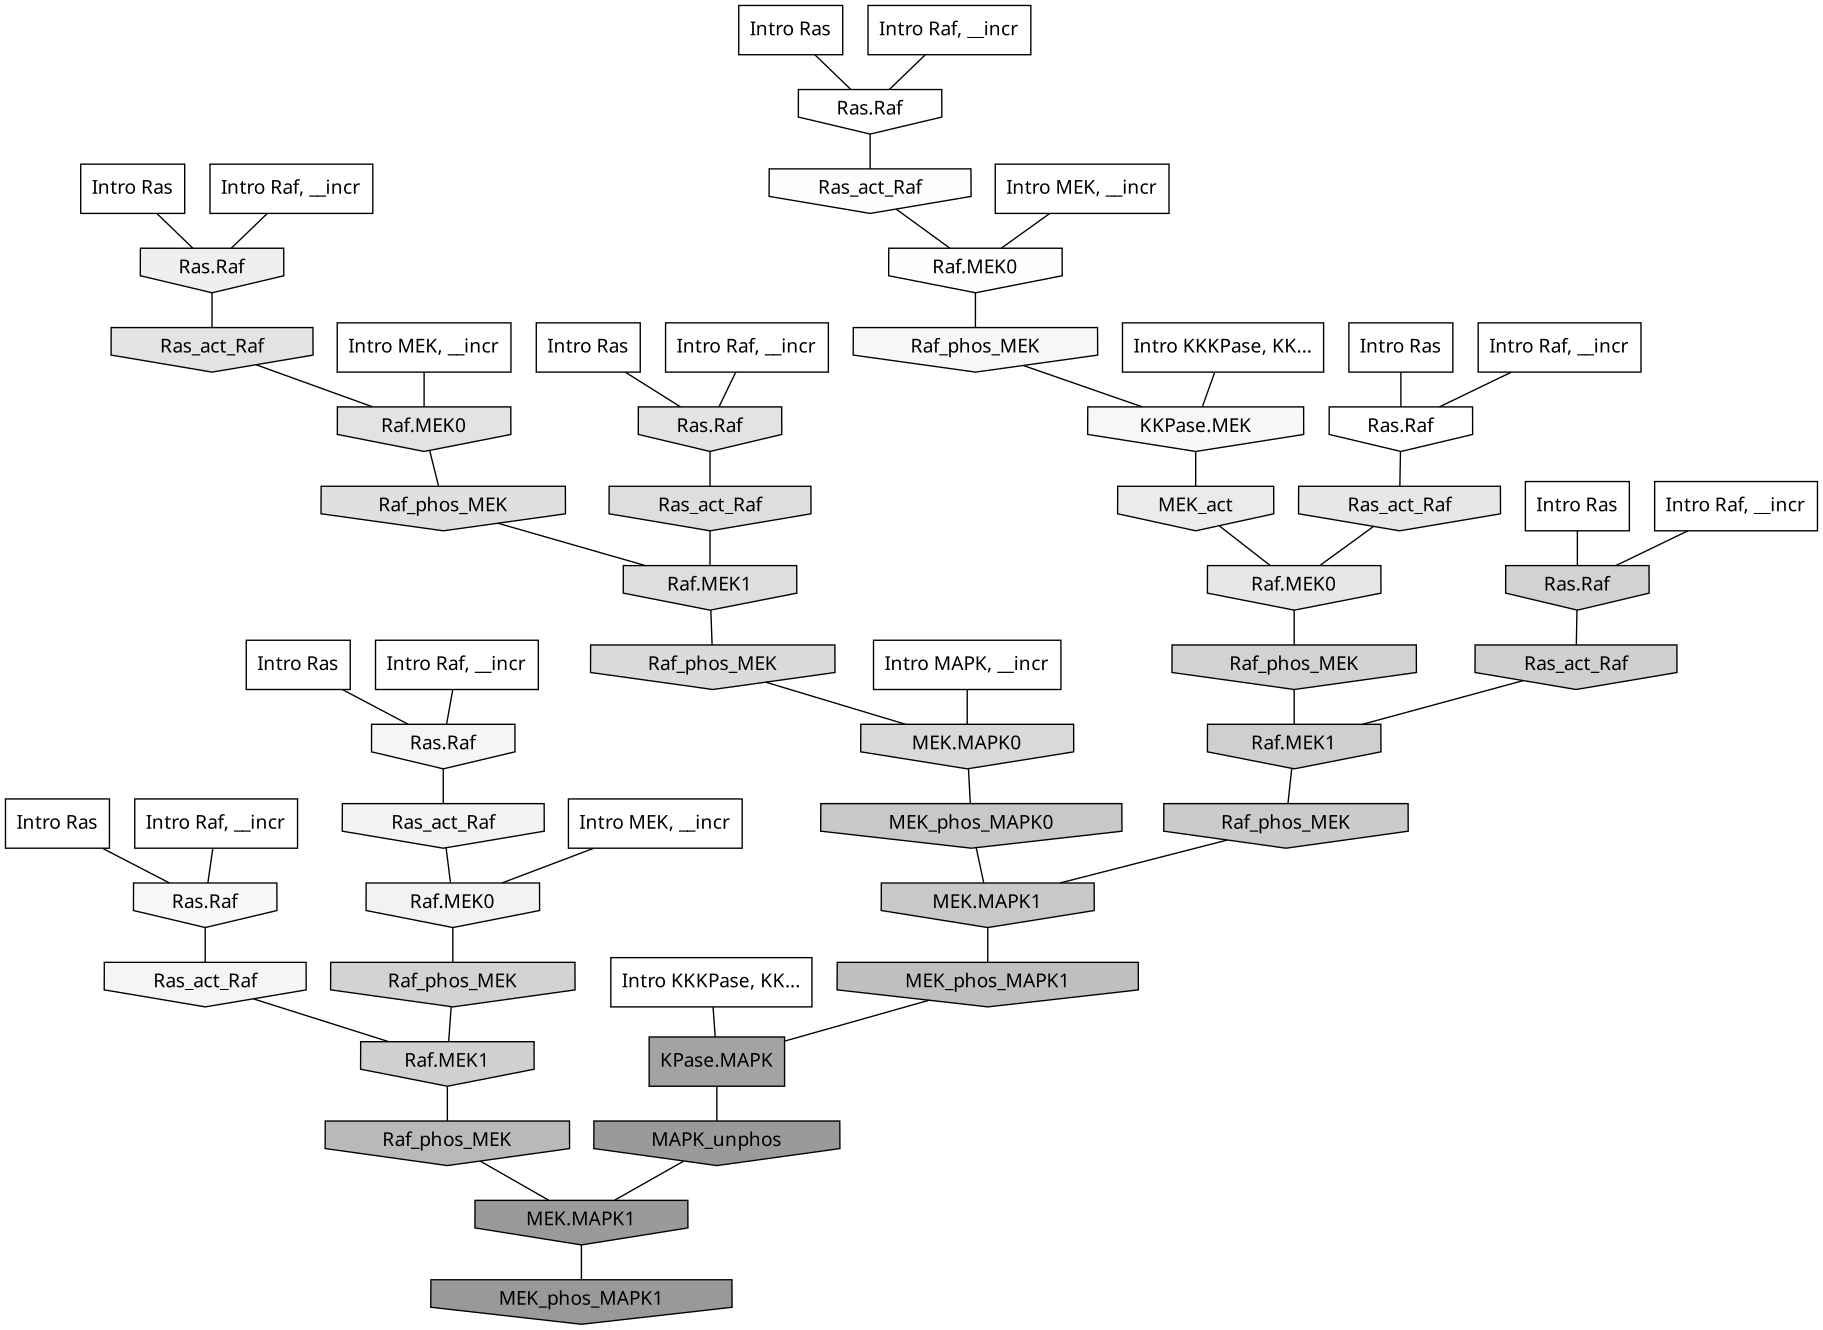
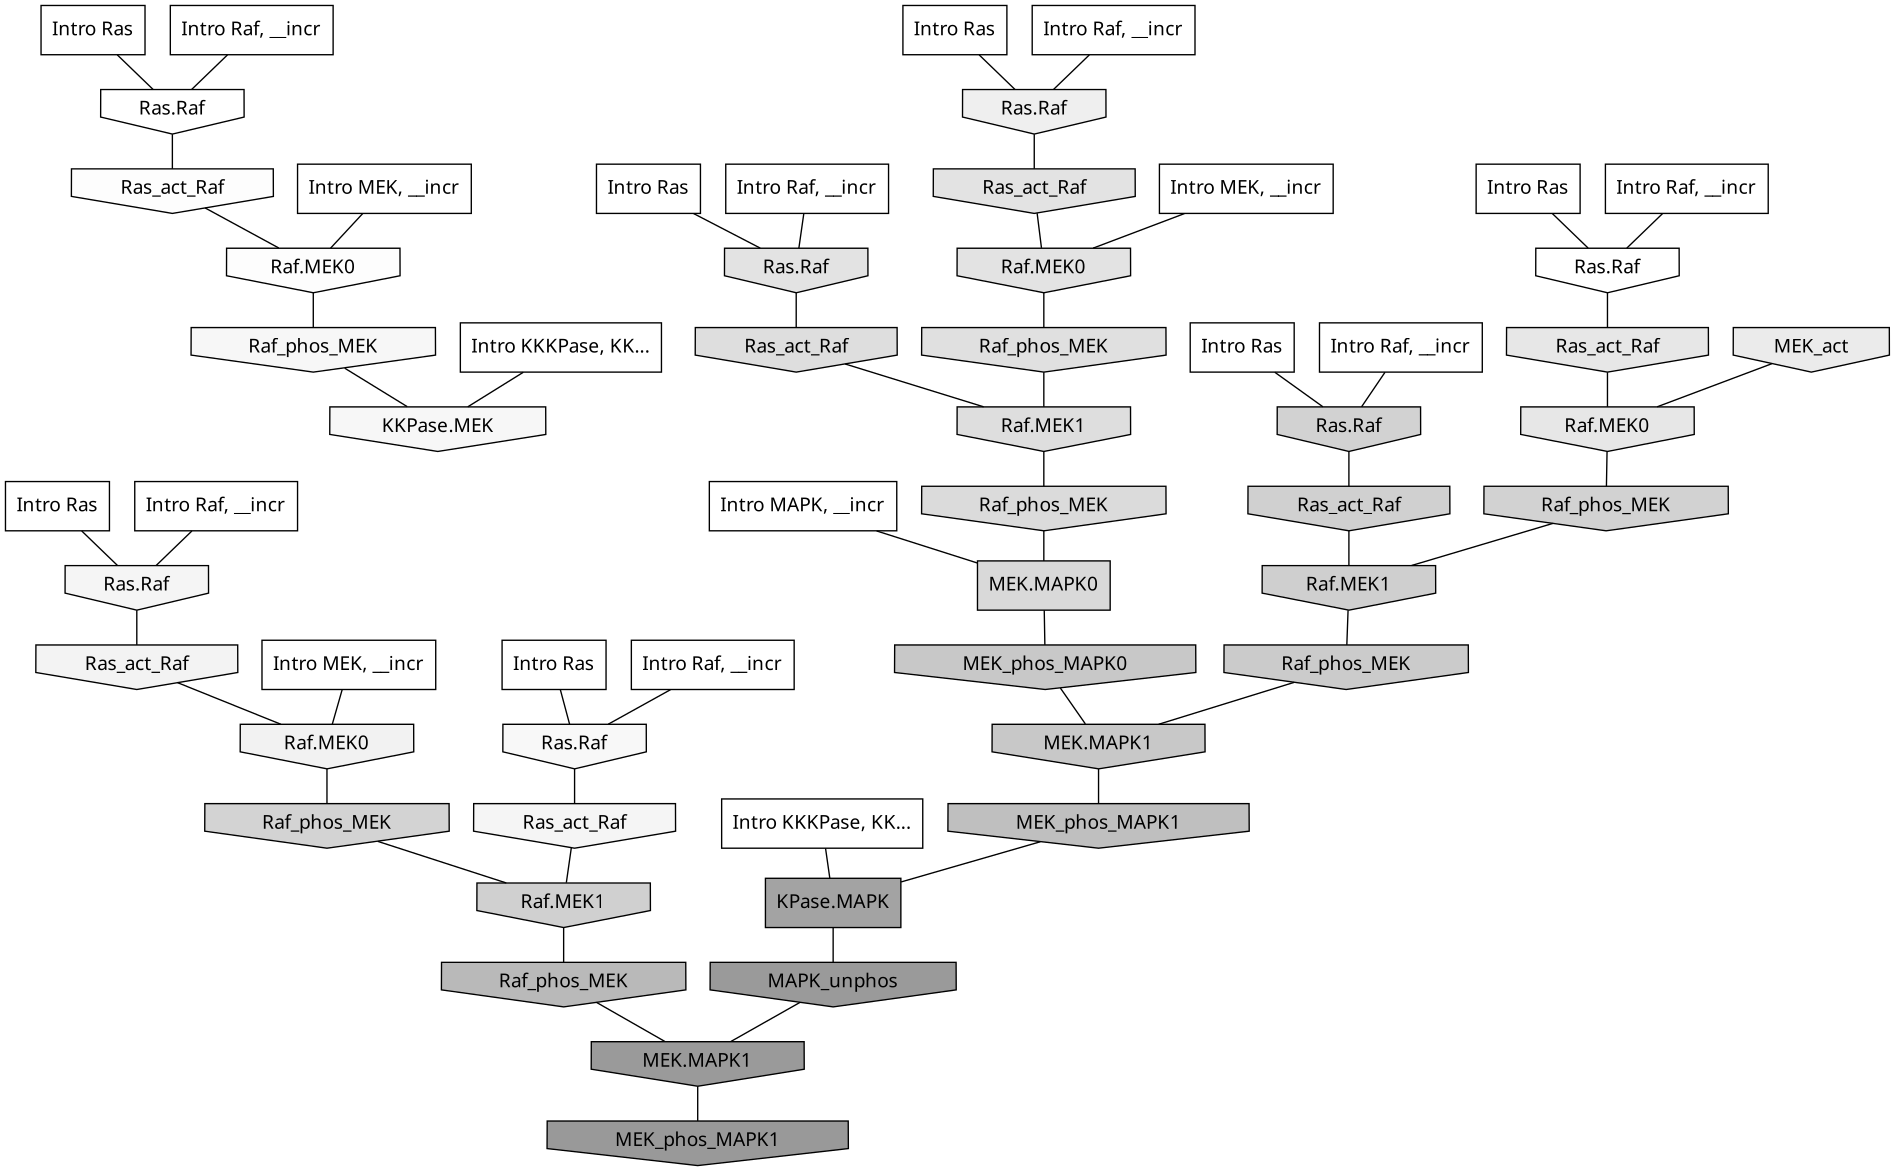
(1196, 469) -> none
(967, 744) -> (1044, 586)
